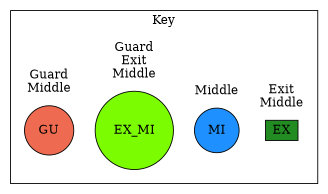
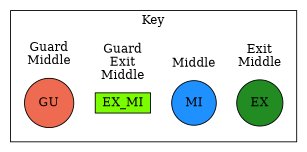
(134, 130) -> (123, 103)
(282, 130) -> (260, 103)
